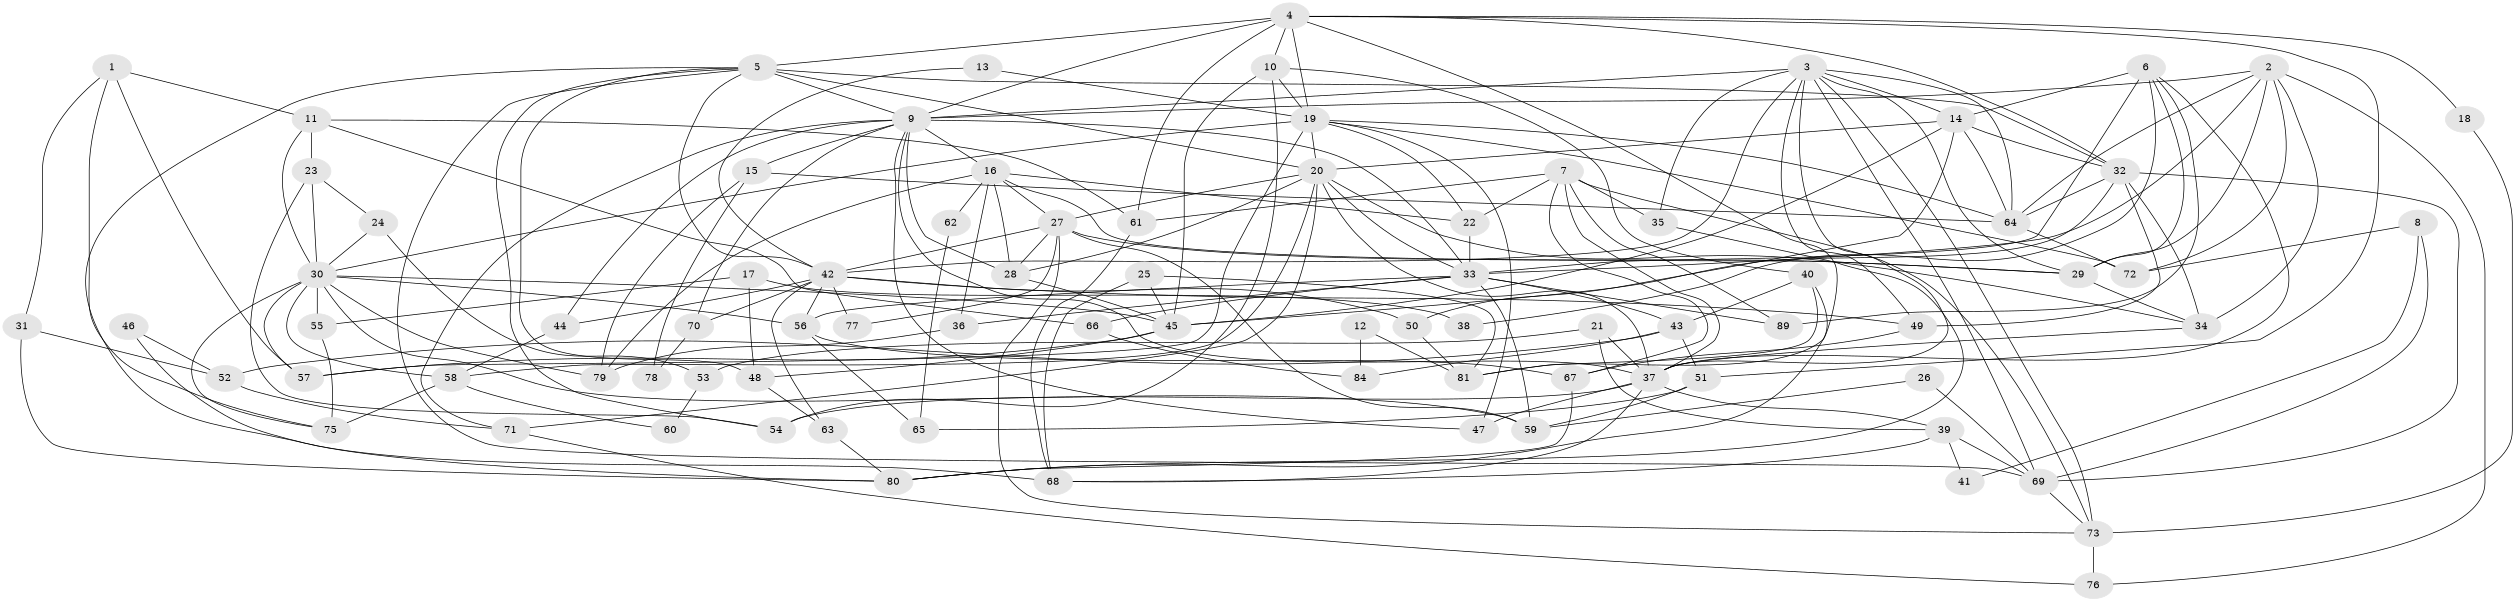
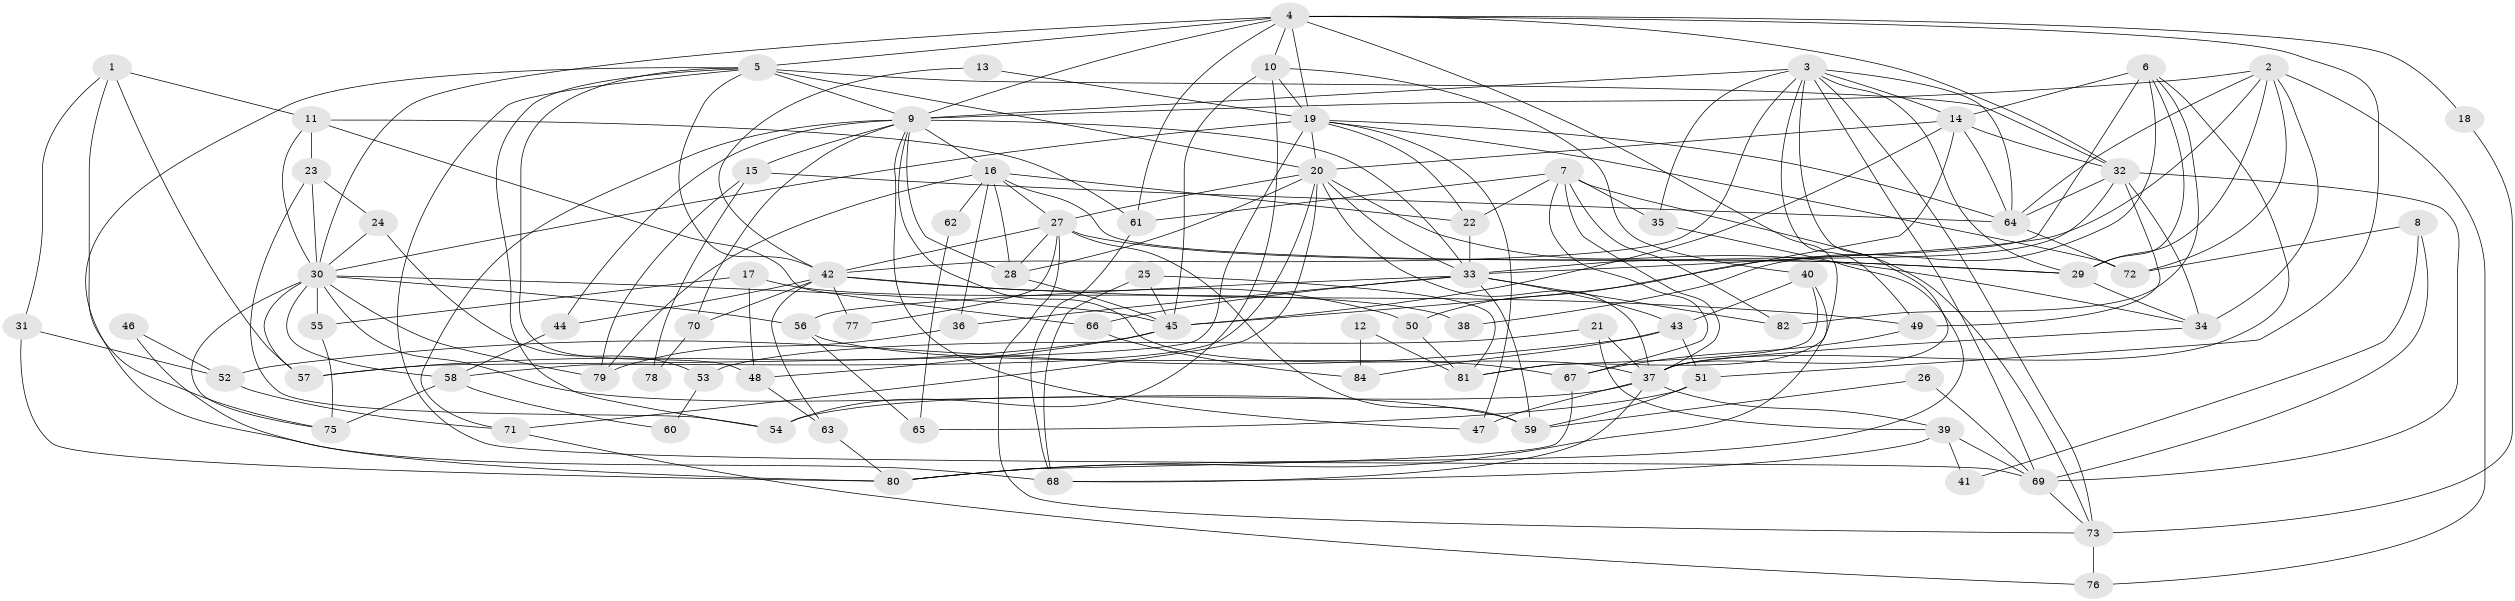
none -> (746, 51)
(814, 301) -> none
(1784, 327) -> (1784, 327)
